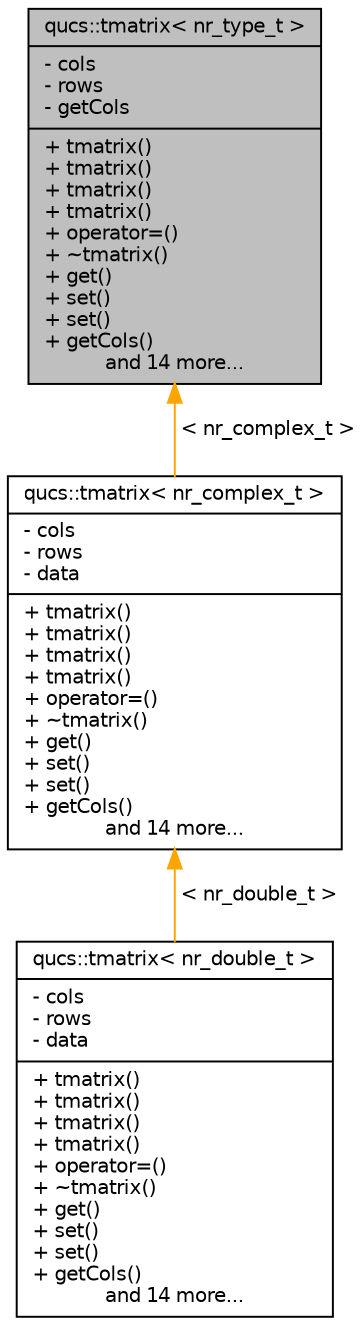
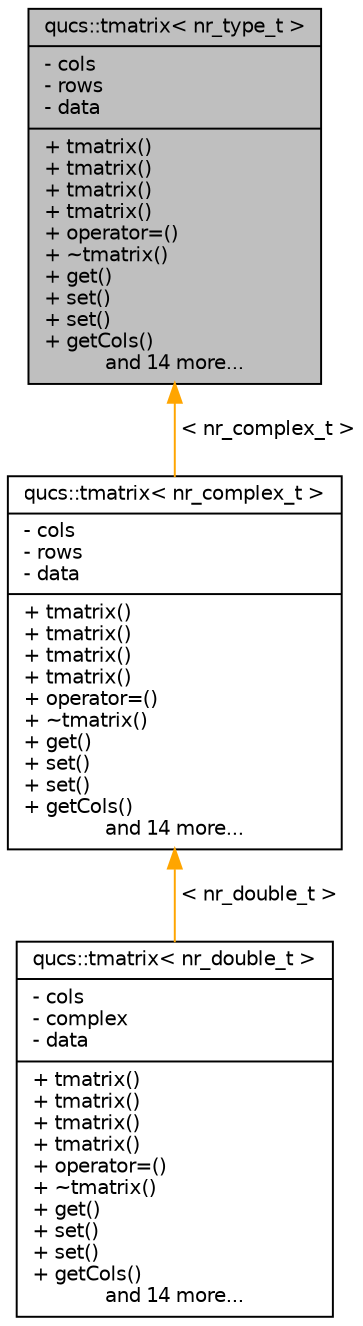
(87, 108) -> (73, 108)
(63, 1019) -> (81, 1019)
